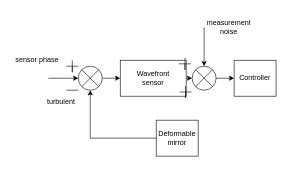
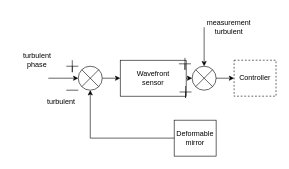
(229, 27) -> (229, 27)
(37, 60) -> (37, 60)
(255, 78) -> (255, 78)
(177, 138) -> (195, 138)
